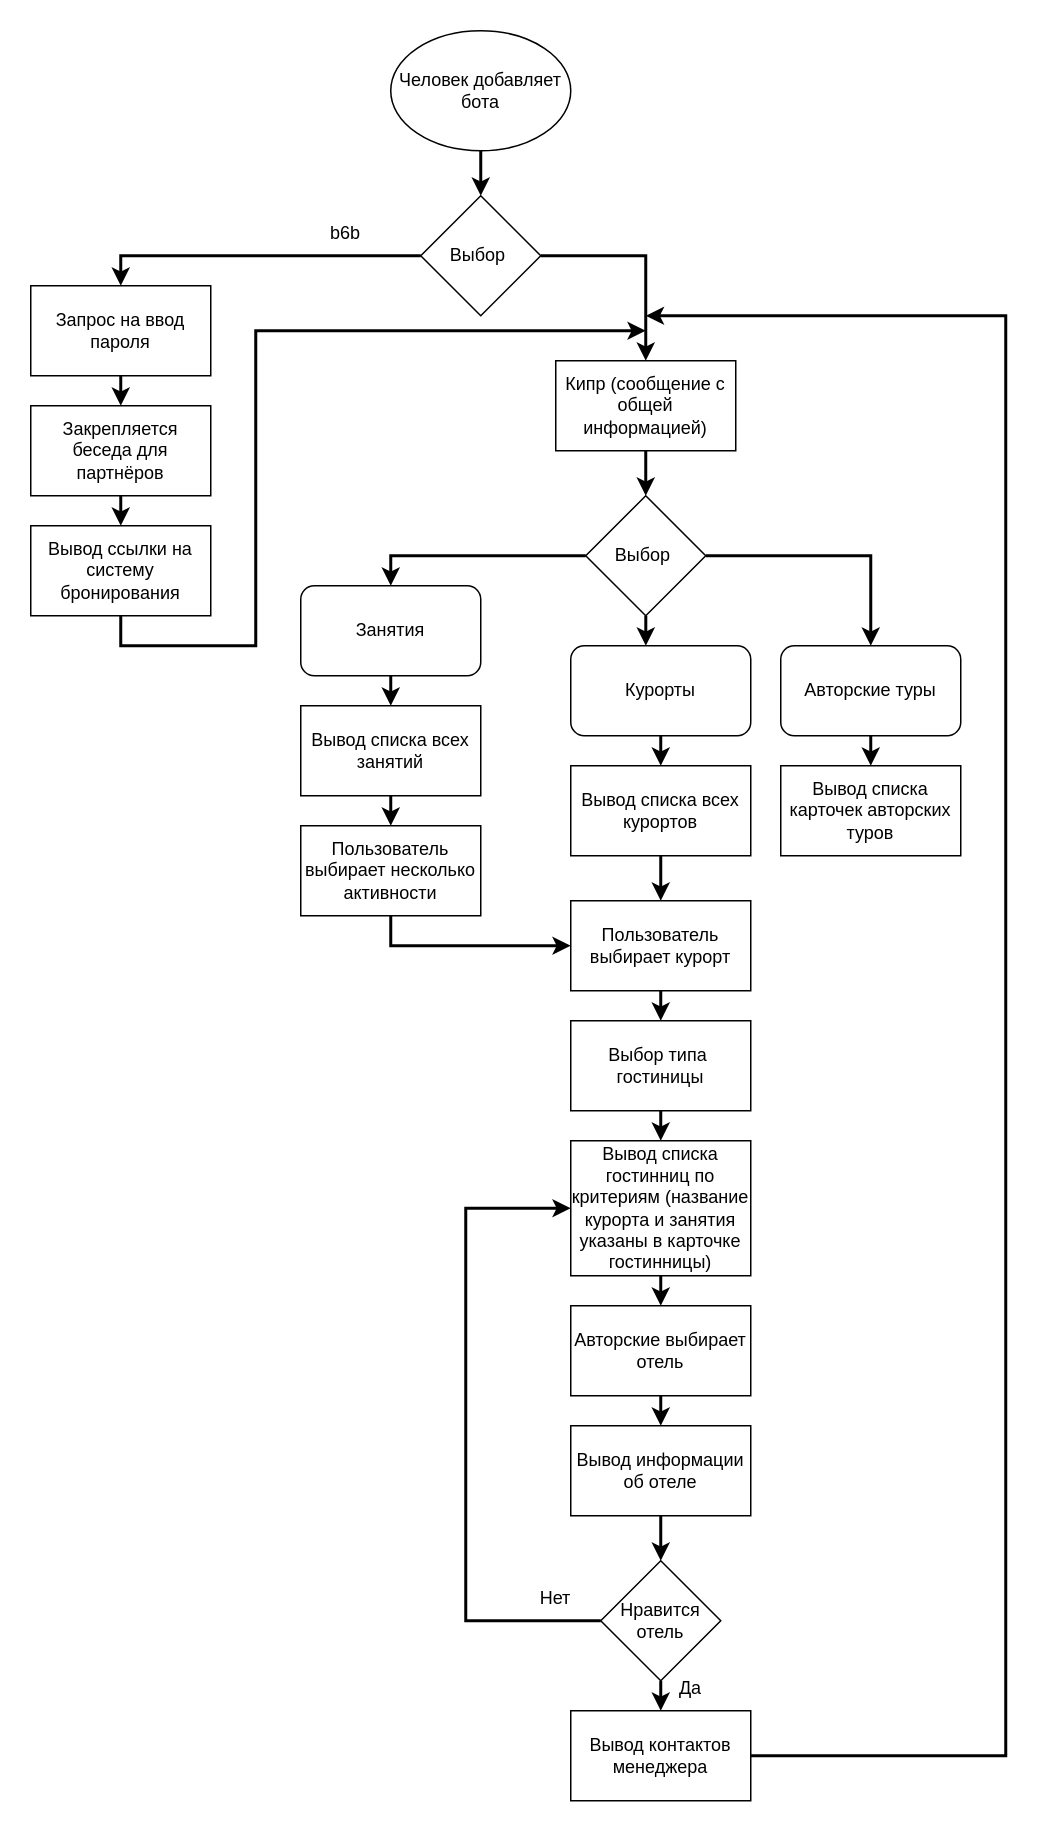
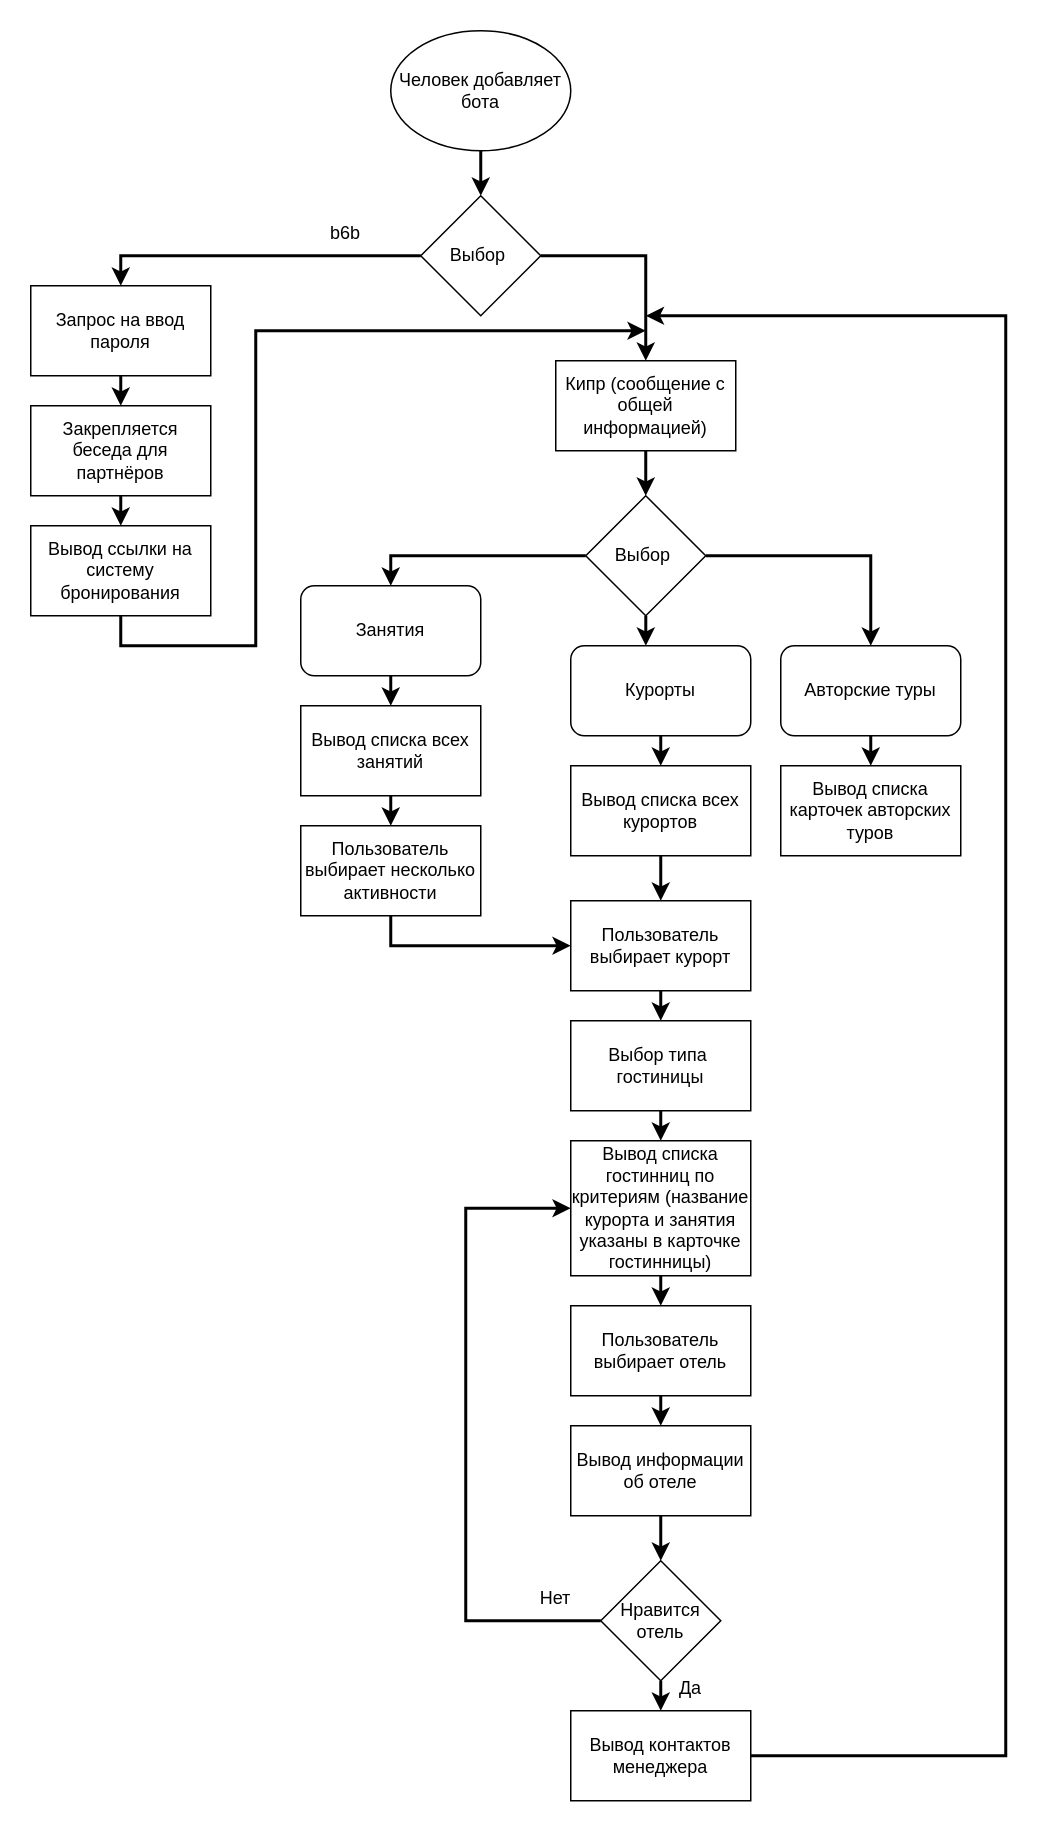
(661, 1351) -> (661, 1351)
